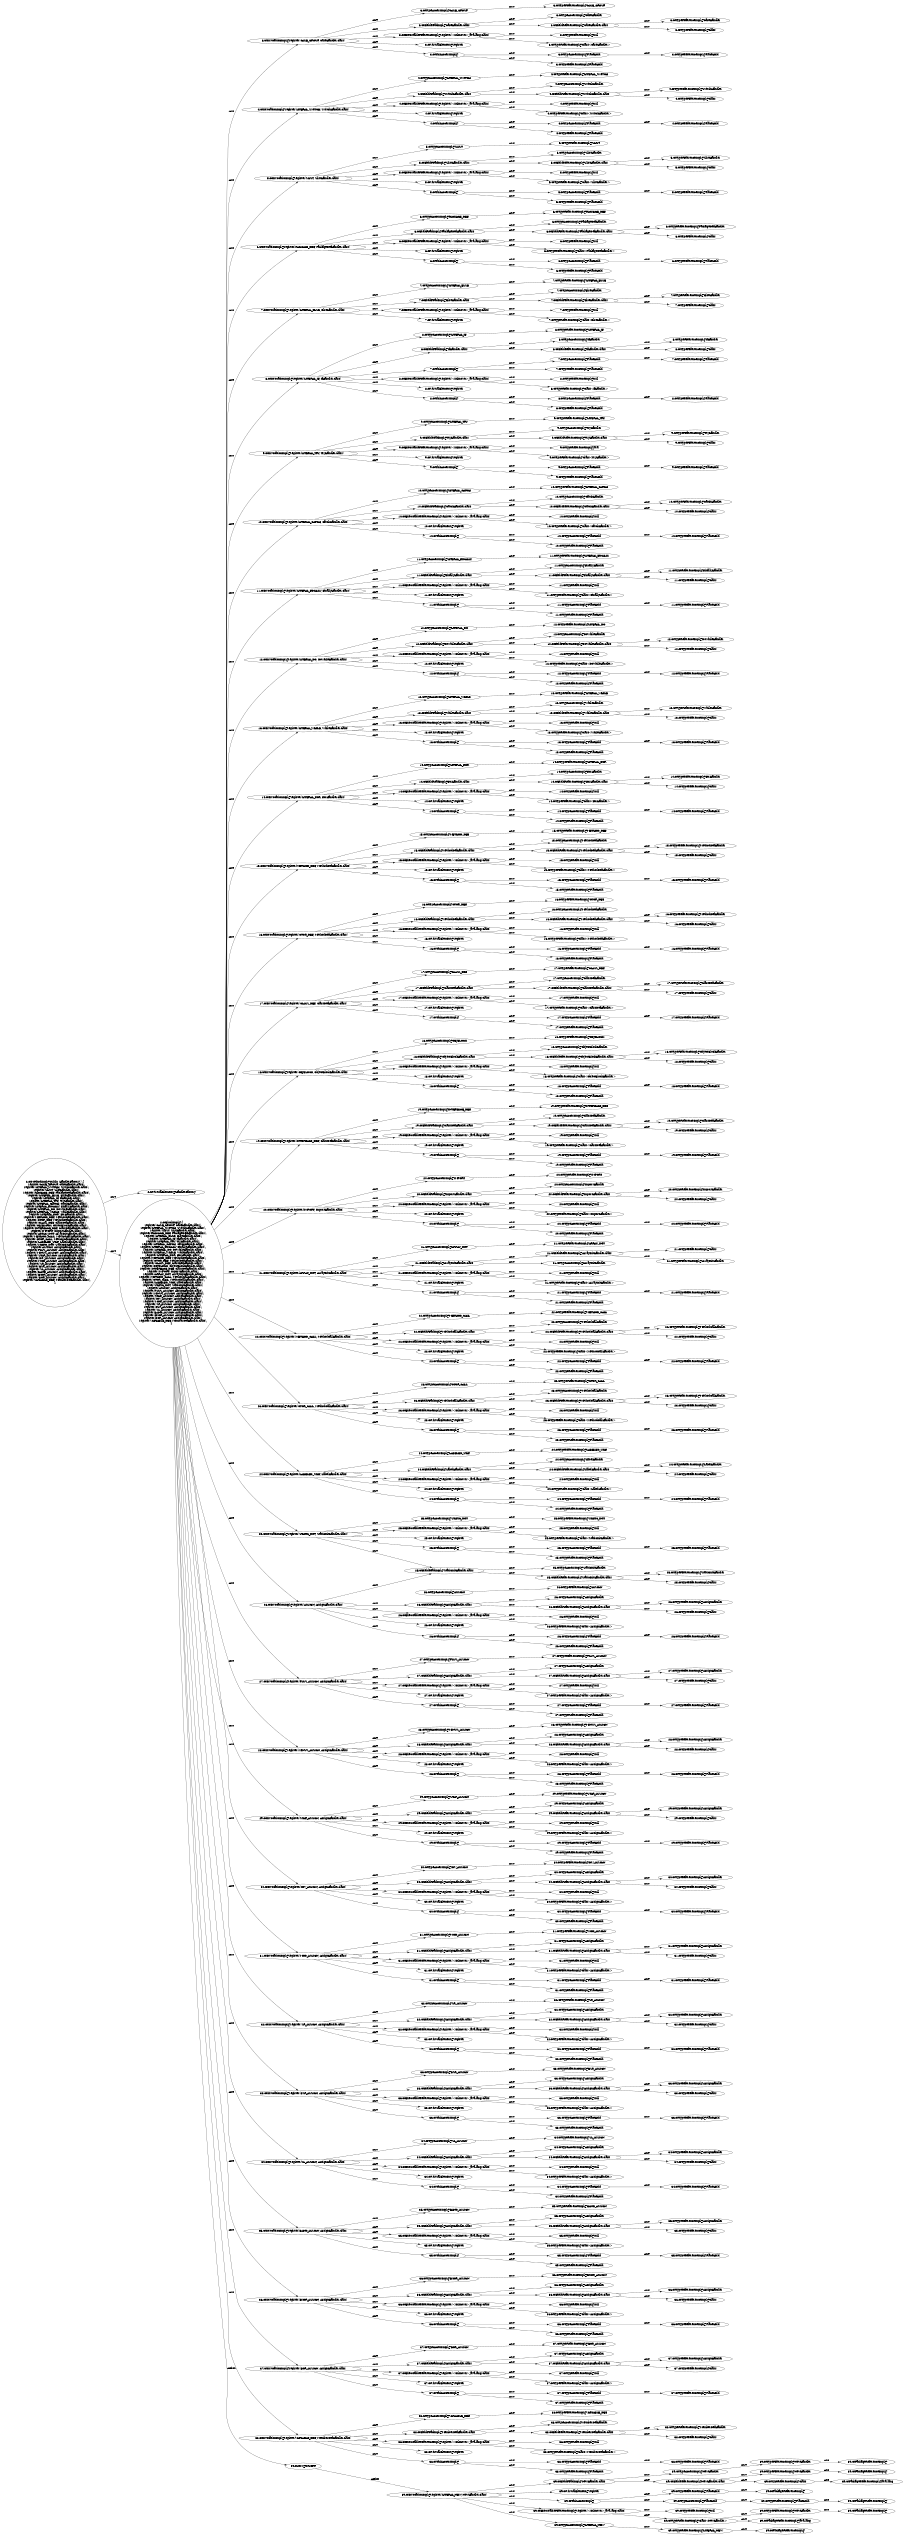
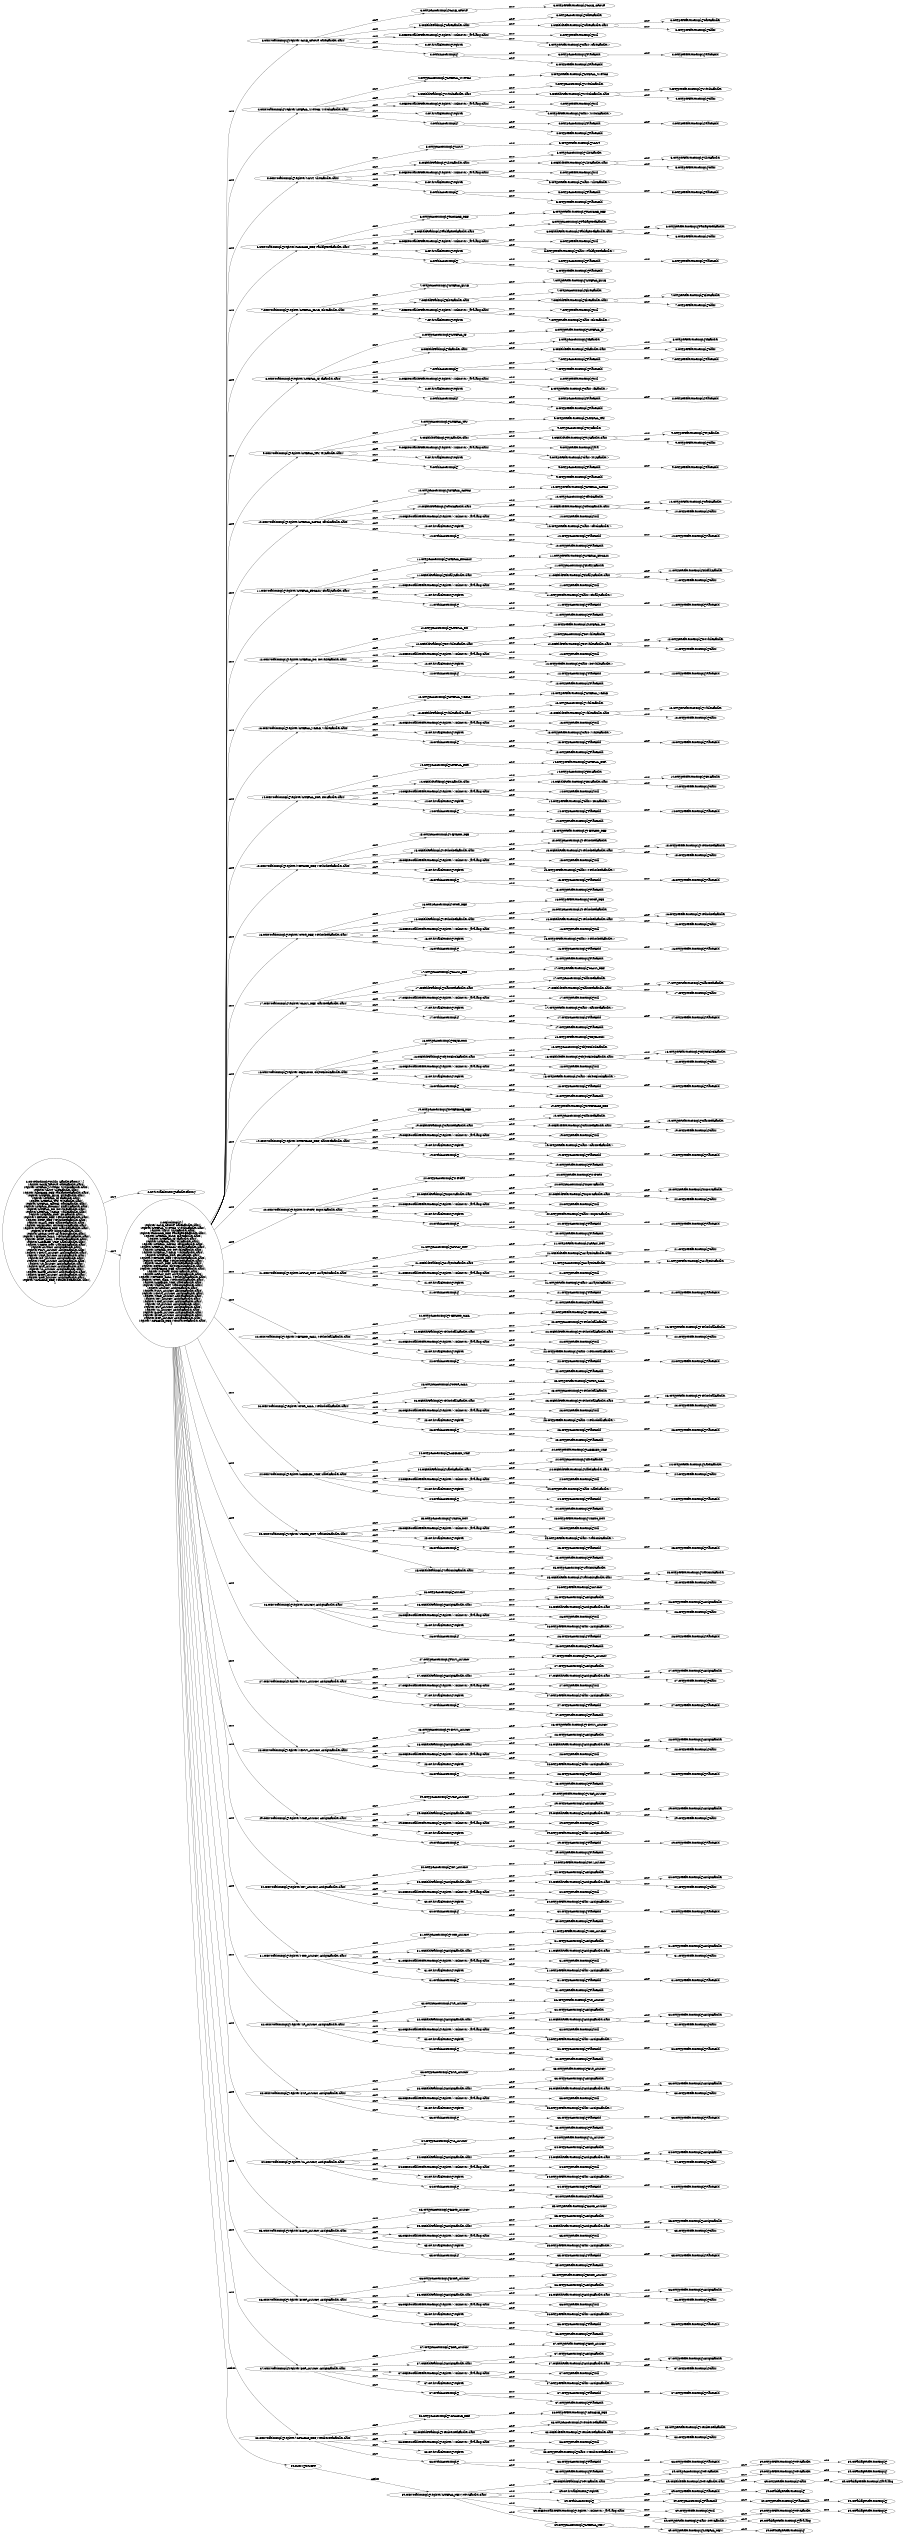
(509, 232) -> none
(637, 1258) -> (637, 1263)
(373, 1588) -> (377, 1599)
